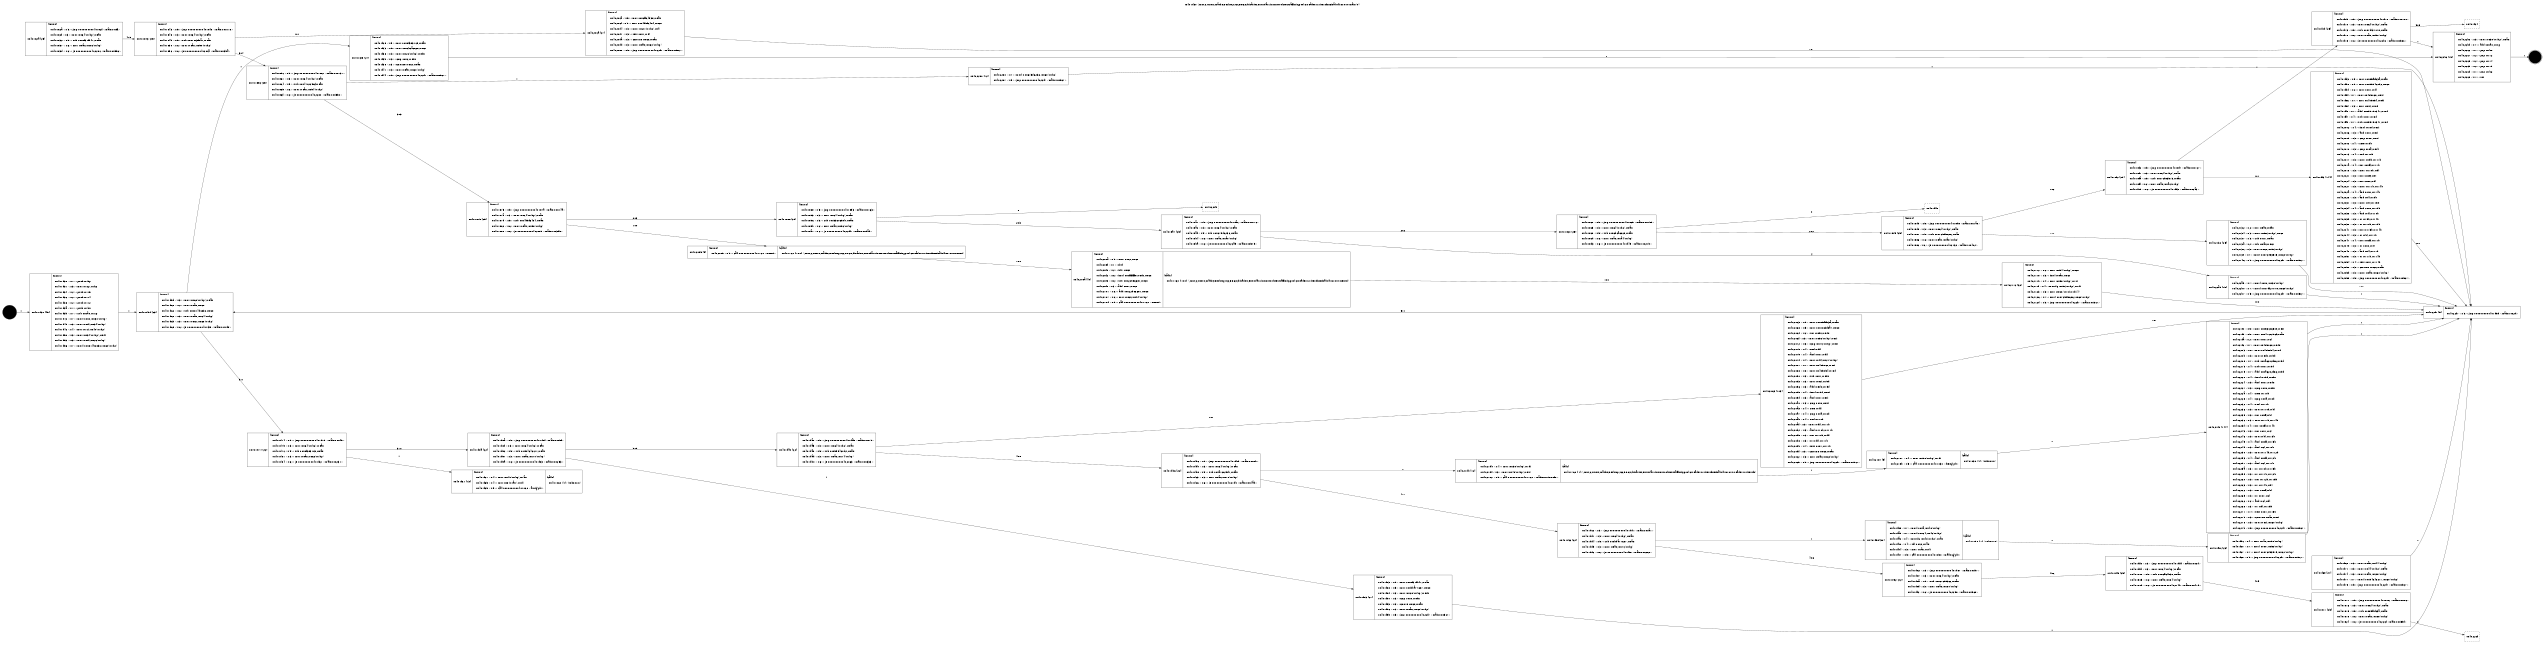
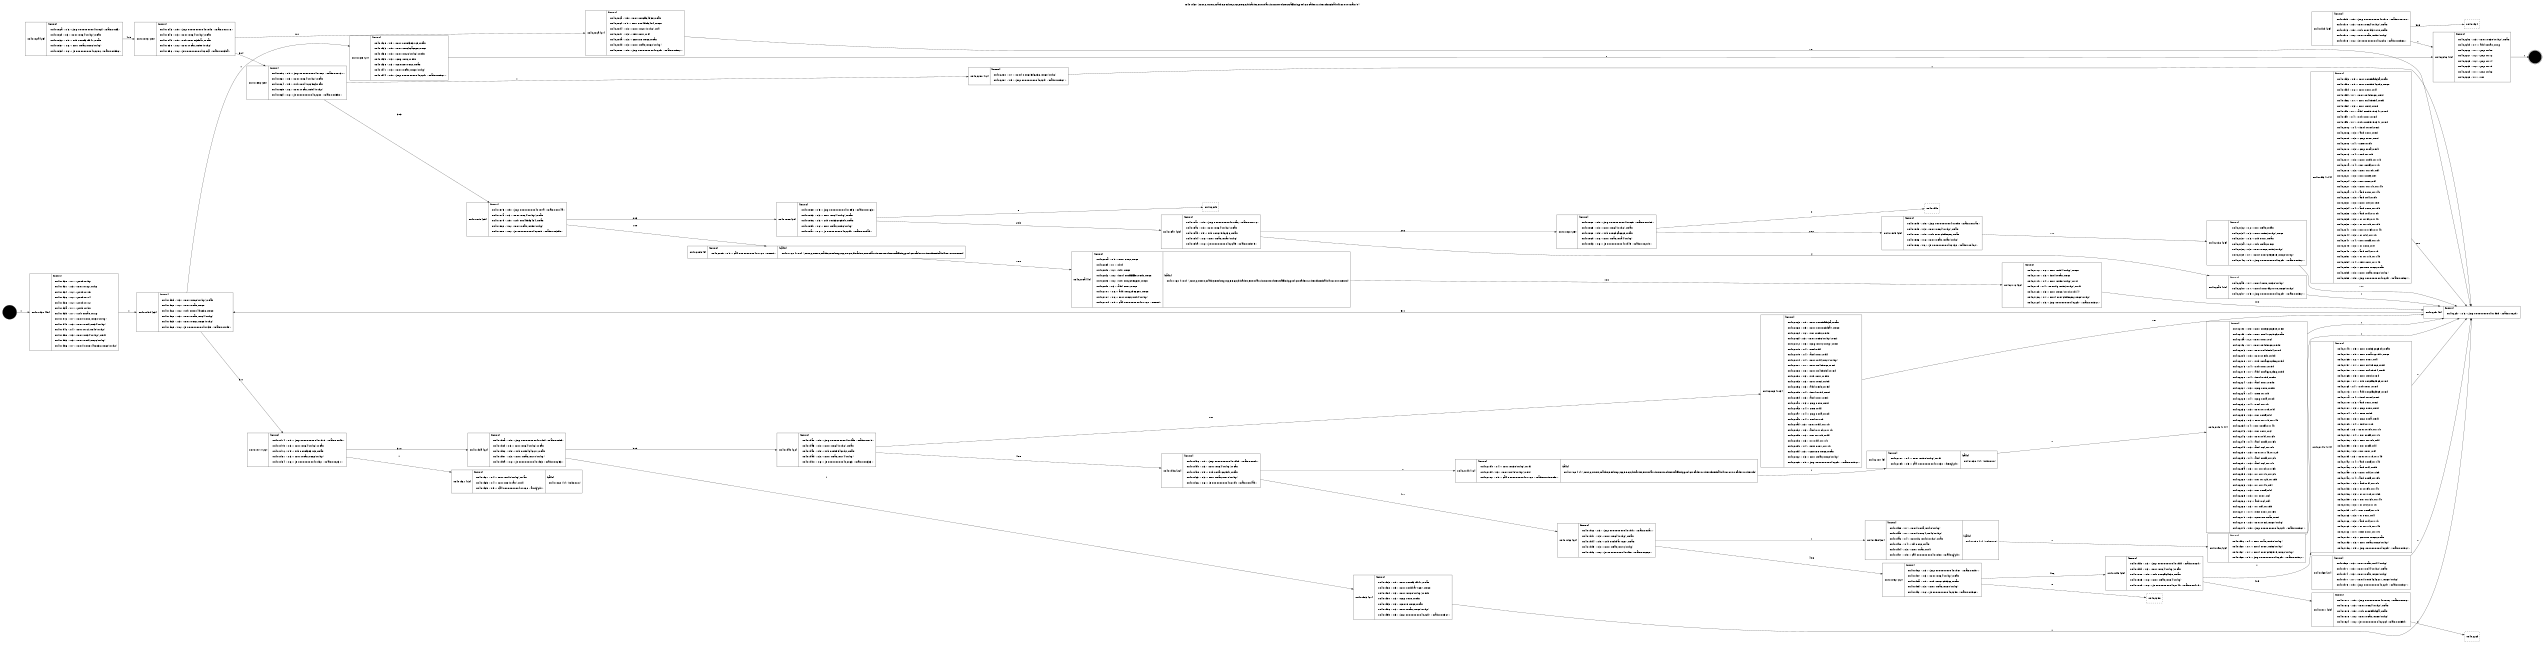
(2154, 177) -> none
none -> (2361, 447)
none -> (2154, 598)
